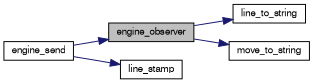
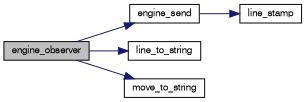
(86, 43) -> (101, 34)
